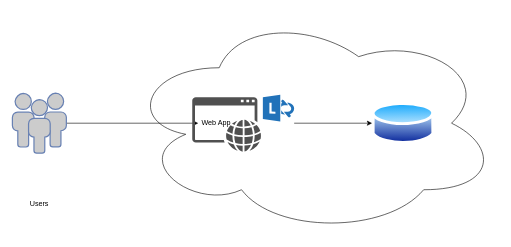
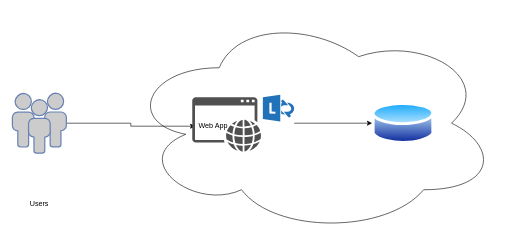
(216, 123) -> (213, 126)
